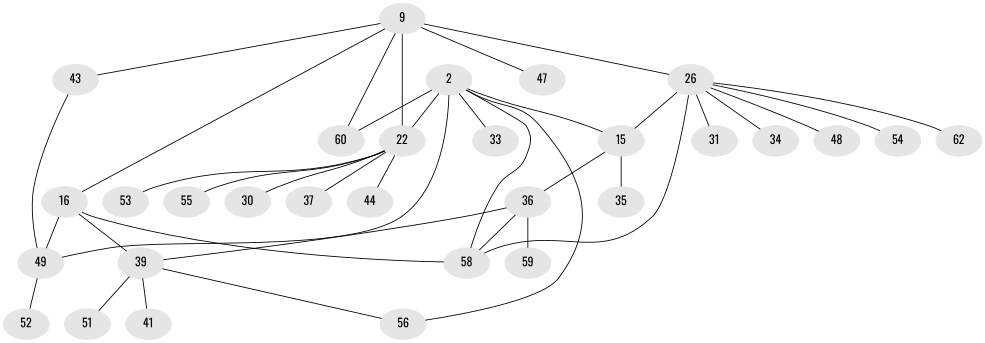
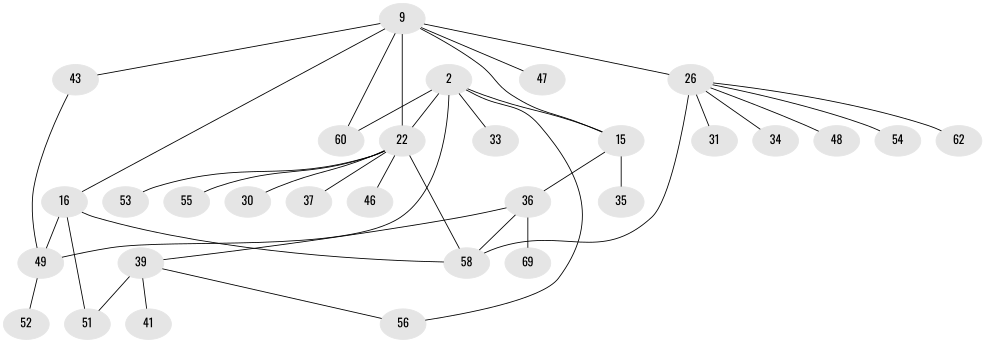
(656, 110) -> (505, 90)
(524, 160) -> (435, 202)
(370, 202) -> (370, 202)
(103, 233) -> (76, 263)
(528, 263) -> (528, 263)
